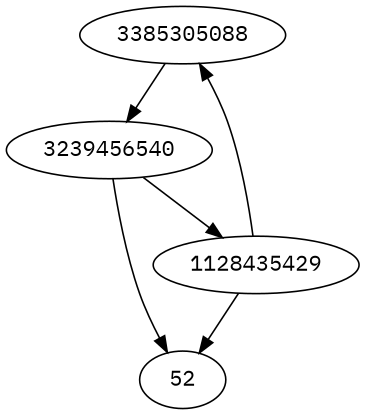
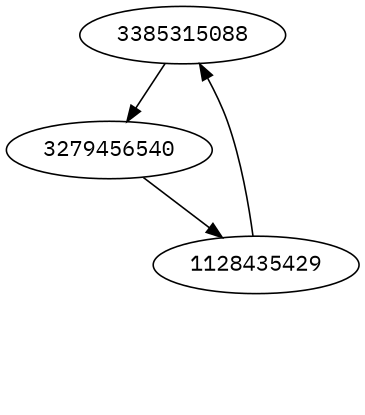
(183, 35) -> (183, 35)
(109, 150) -> (109, 150)
(183, 380) -> none
